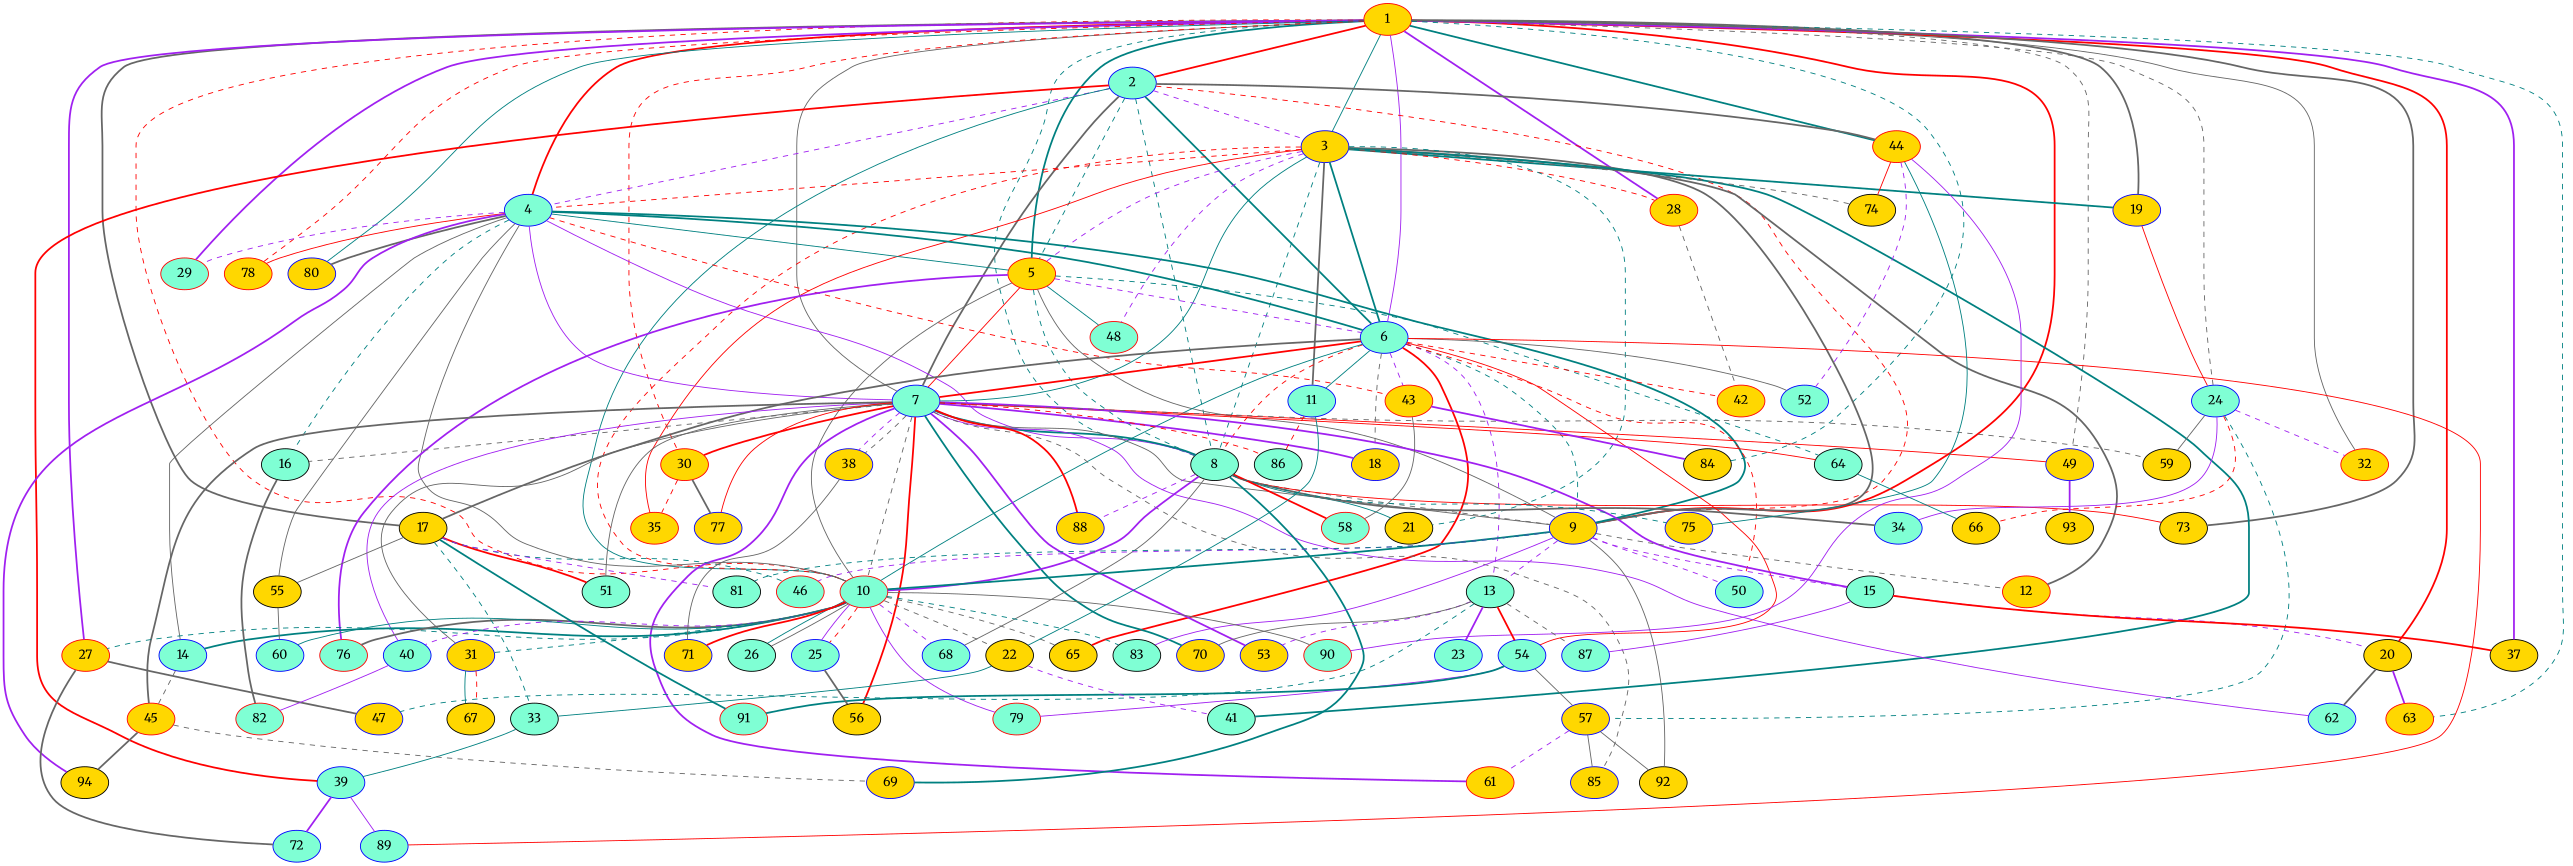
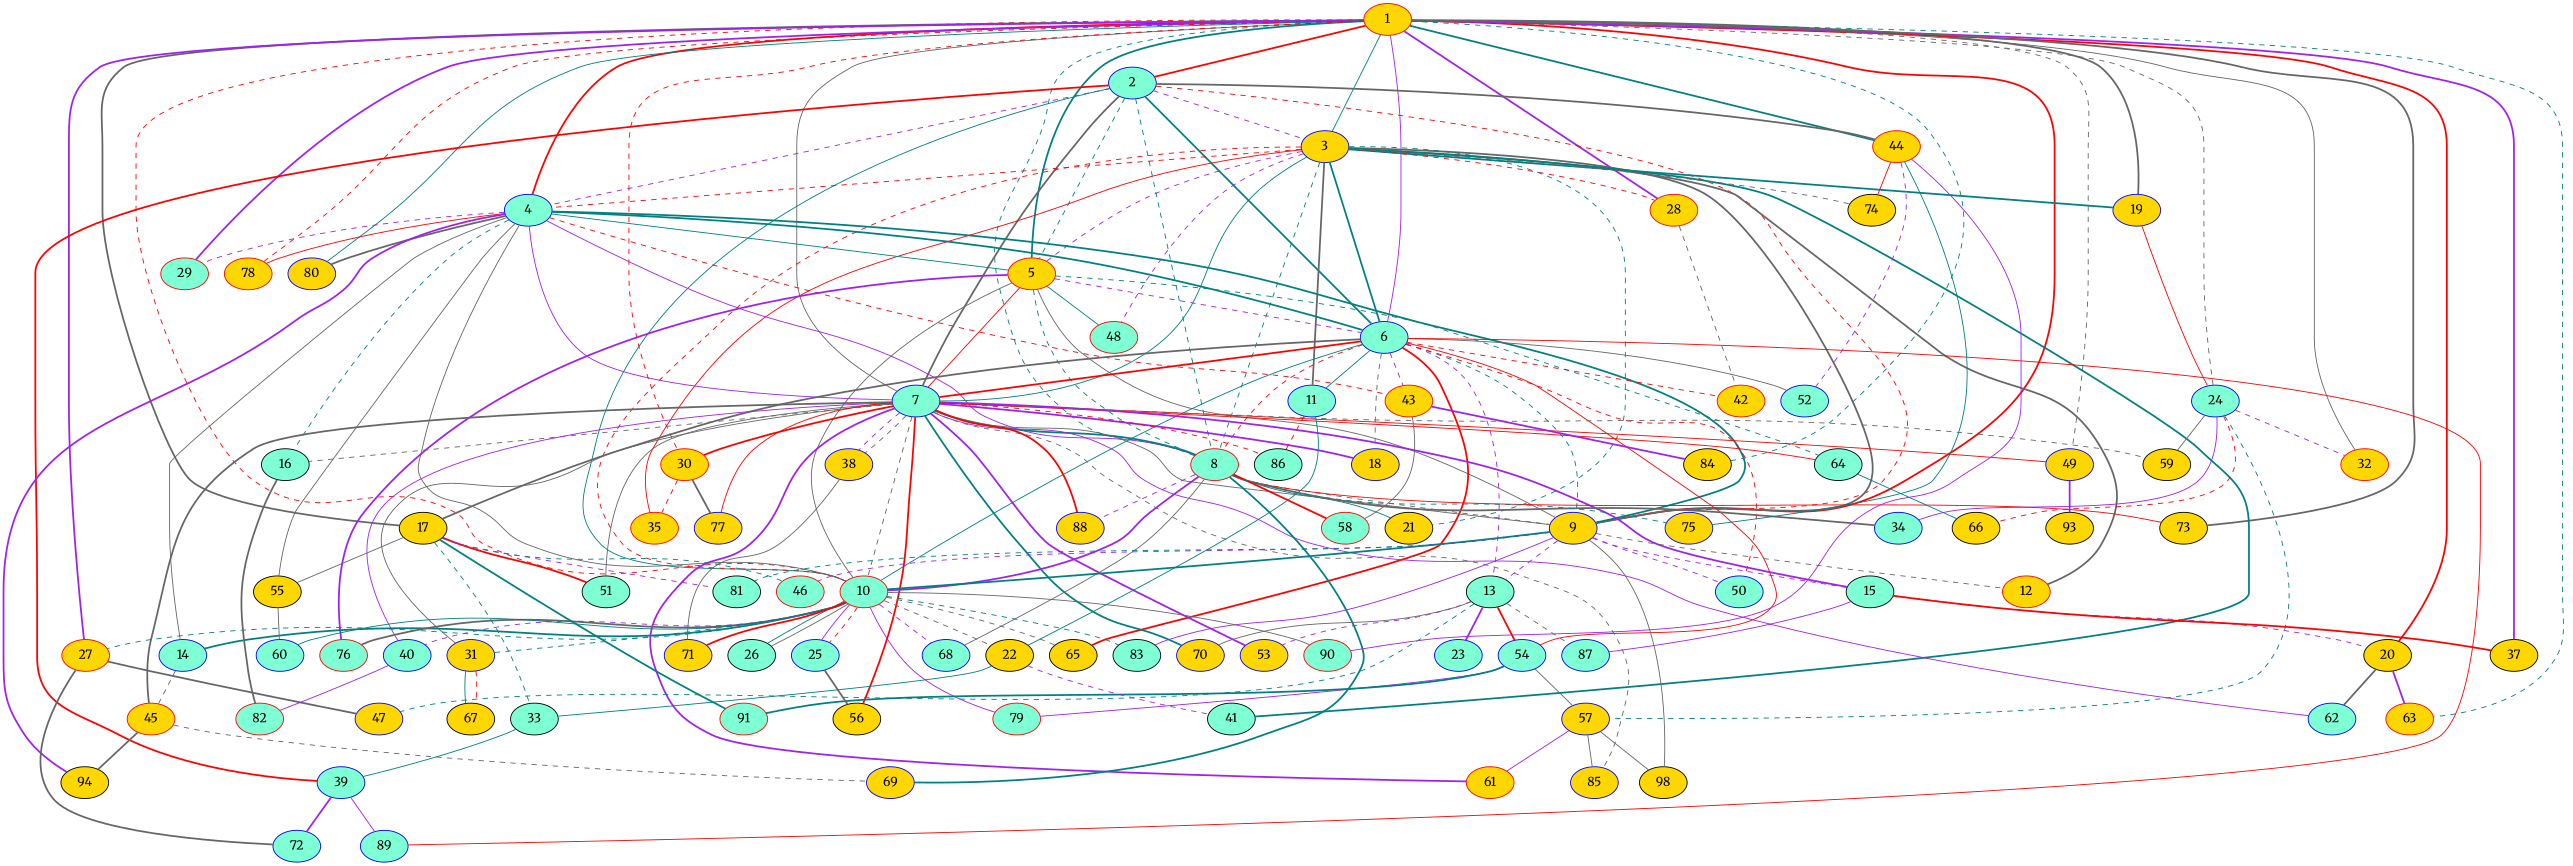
(1215, 465) -> (1215, 465)
(1538, 751) -> (1538, 751)
(1663, 783) -> (1663, 783)
